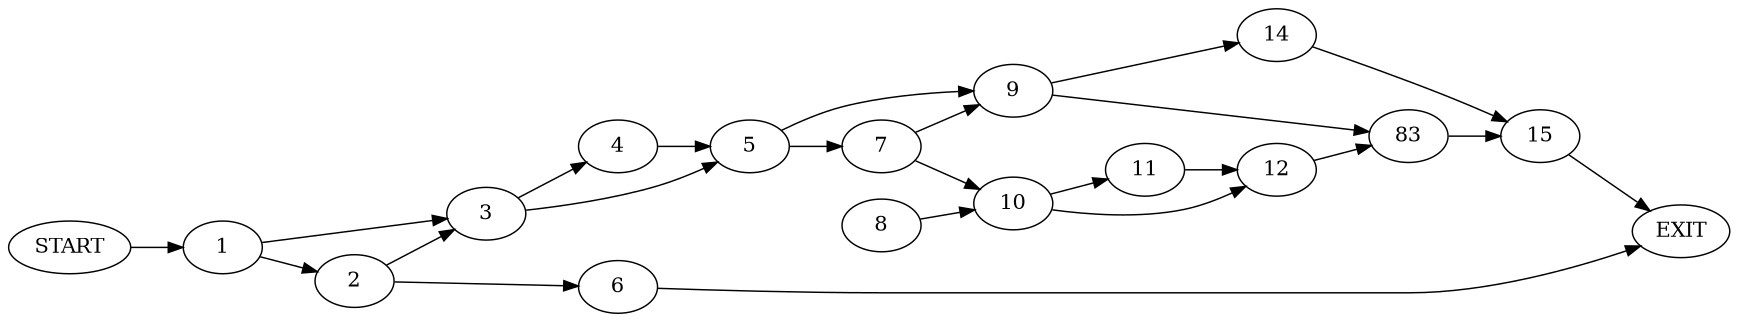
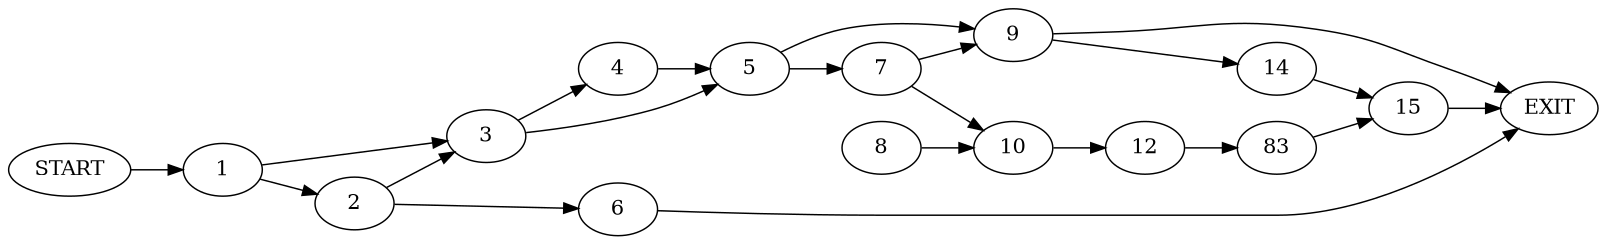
(1203, 113) -> (1280, 25)
(1145, 170) -> none
